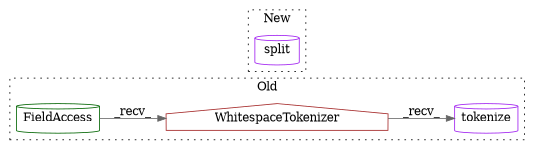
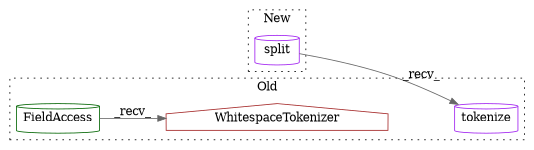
(417, 118) -> (377, 71)
